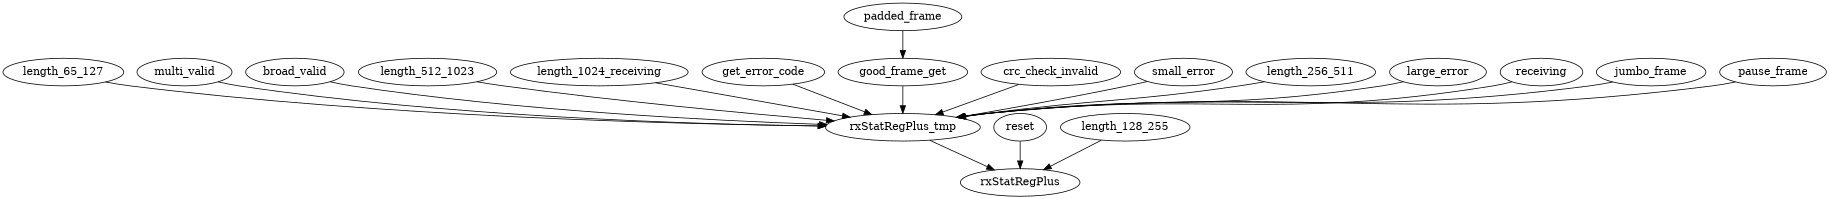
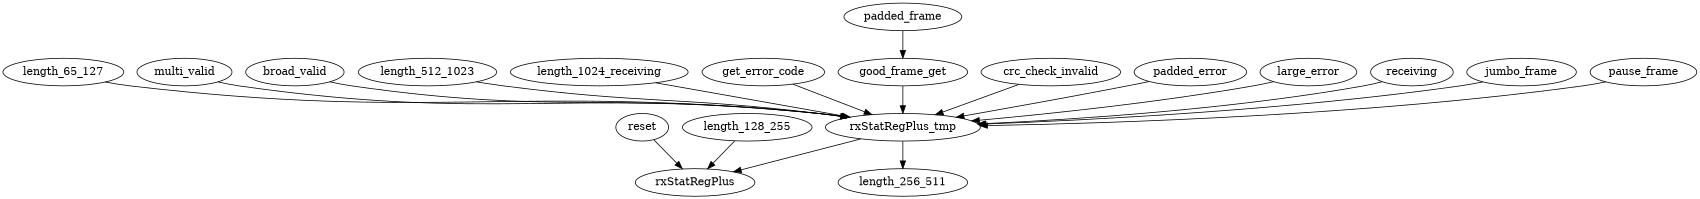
(1183, 72) -> (1190, 72)
(1130, 99) -> (903, 151)
